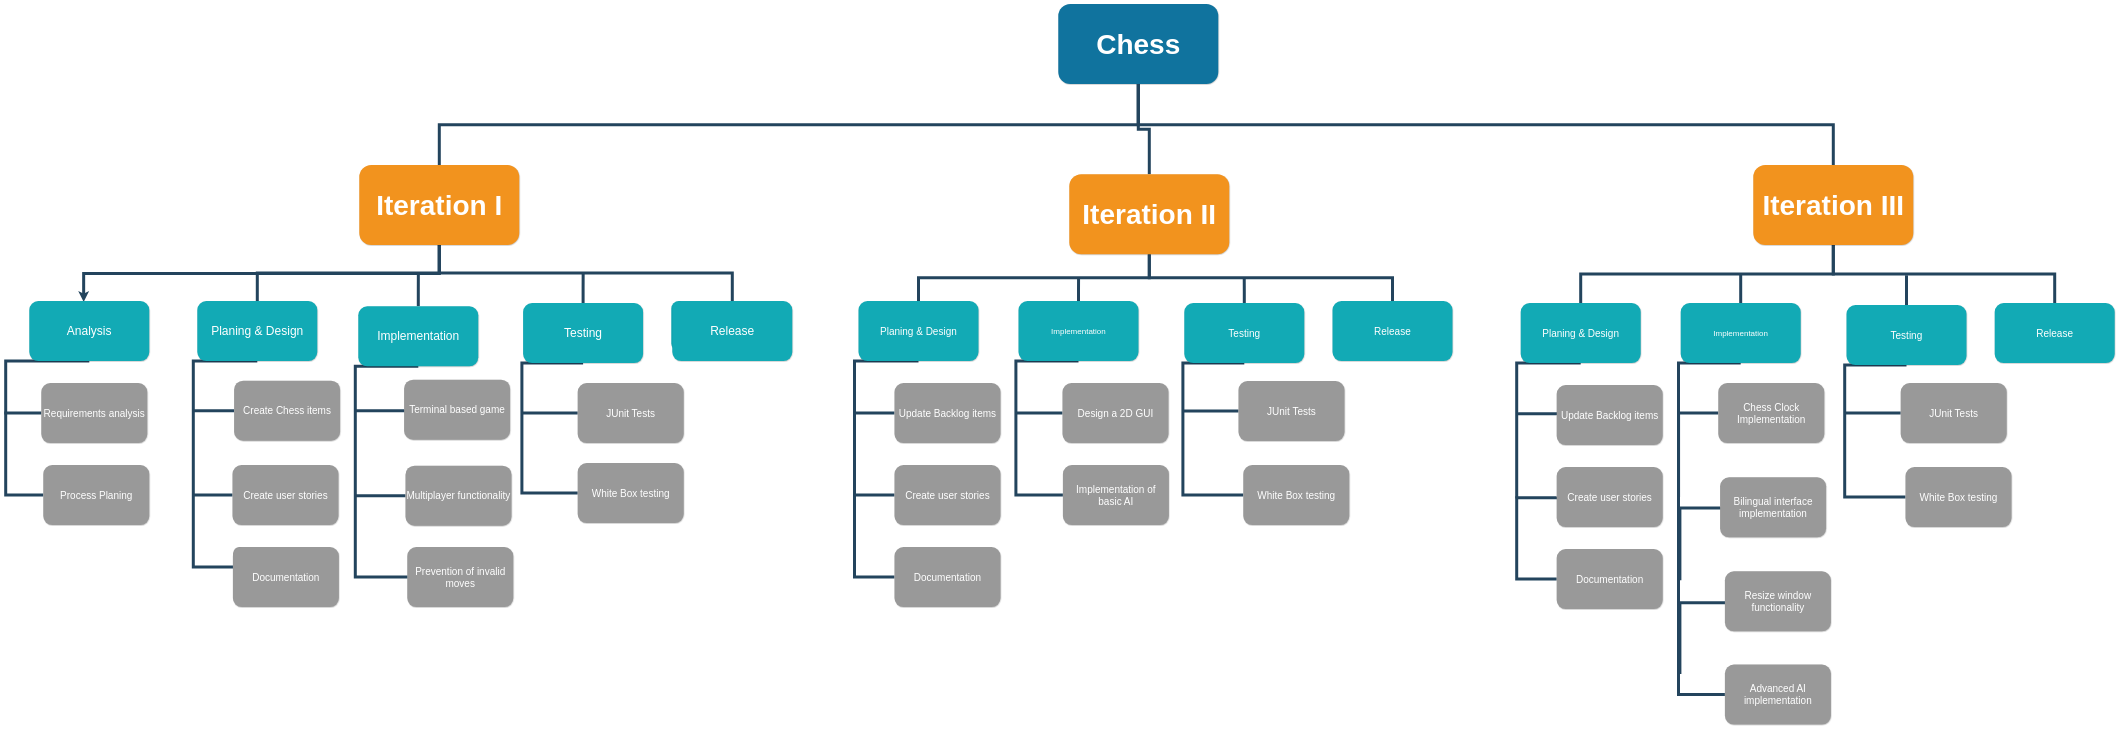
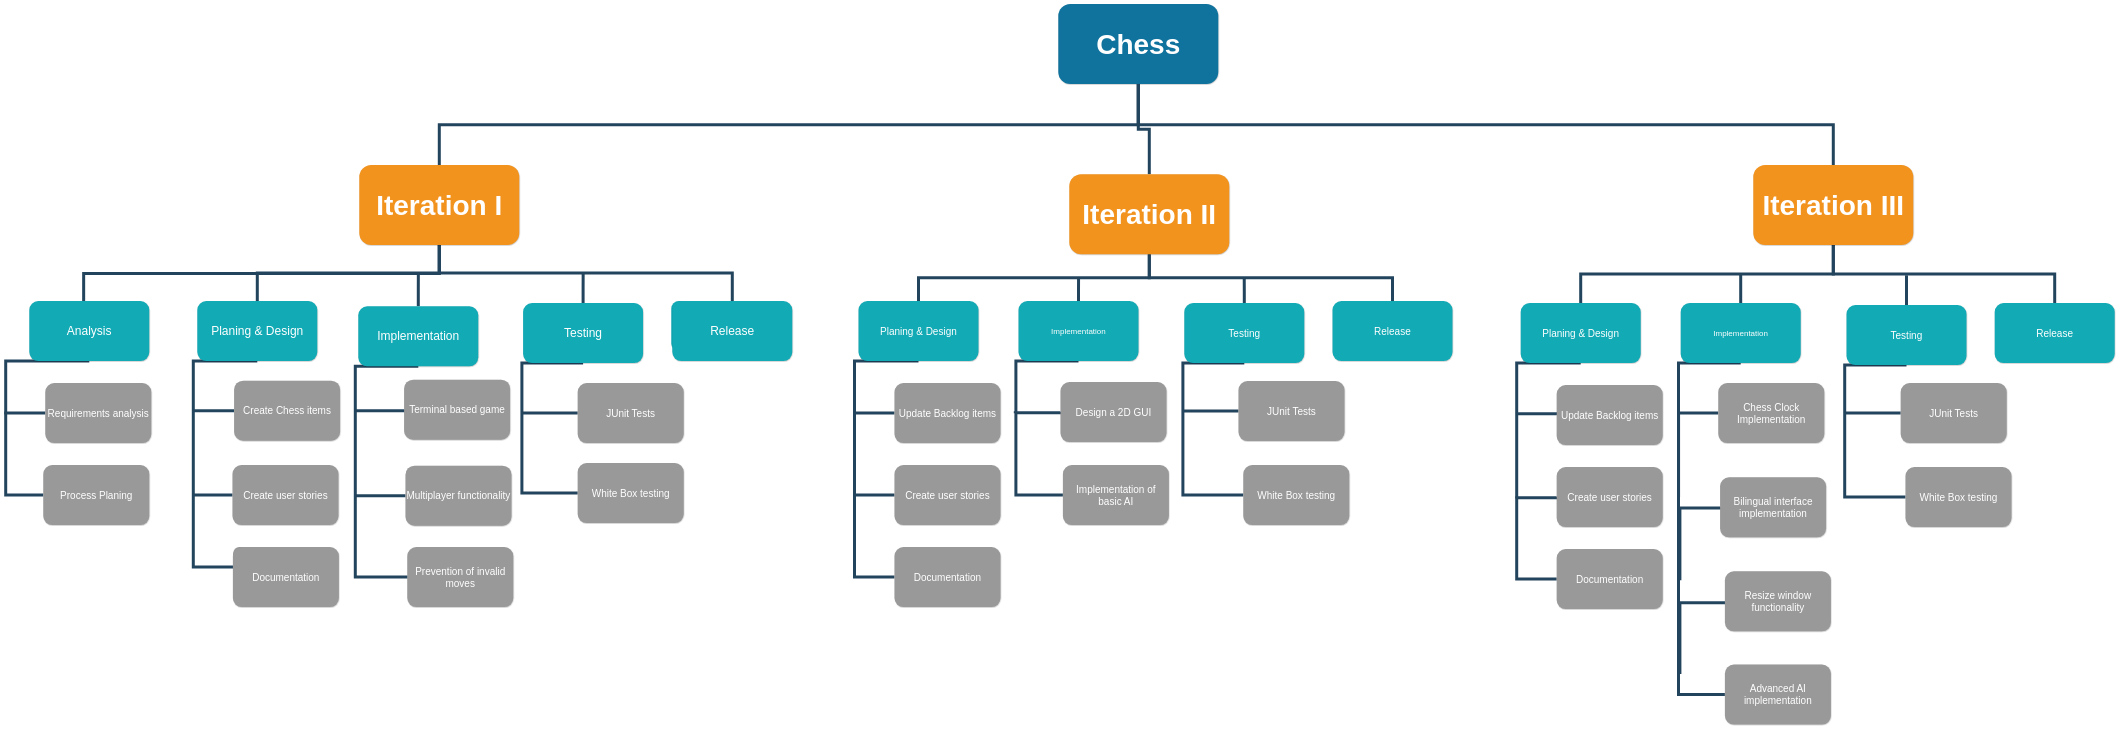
(84, 292) -> (84, 296)
(94, 413) -> (98, 413)
(1116, 413) -> (1114, 412)
